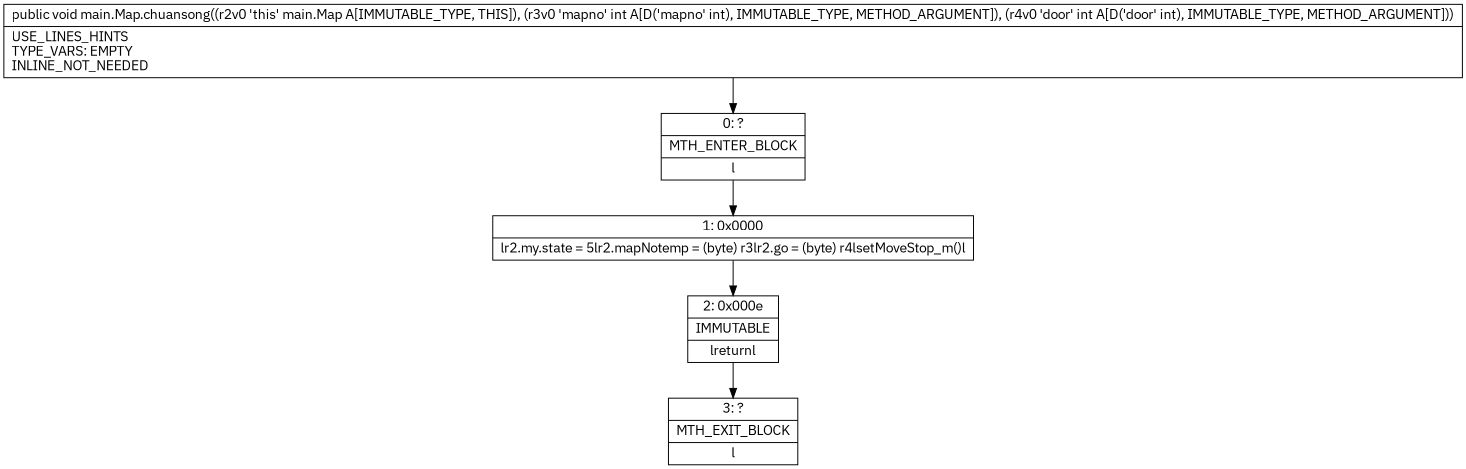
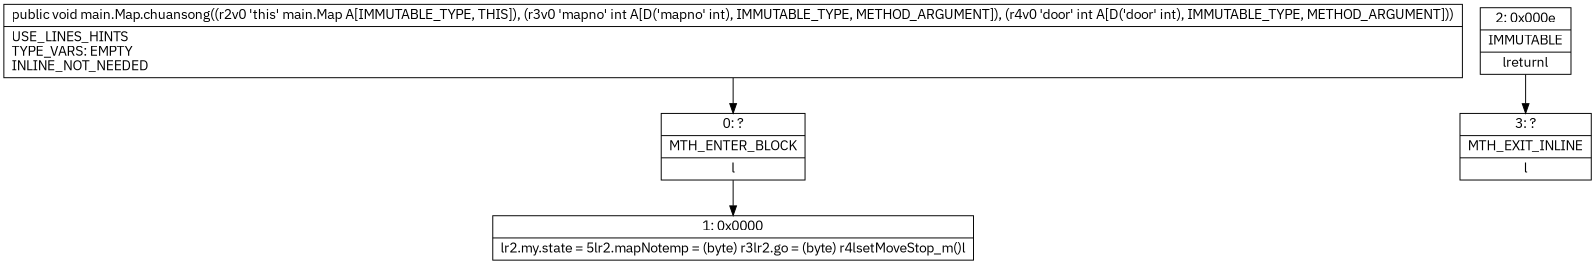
(733, 273) -> none
(733, 431) -> (1526, 146)
